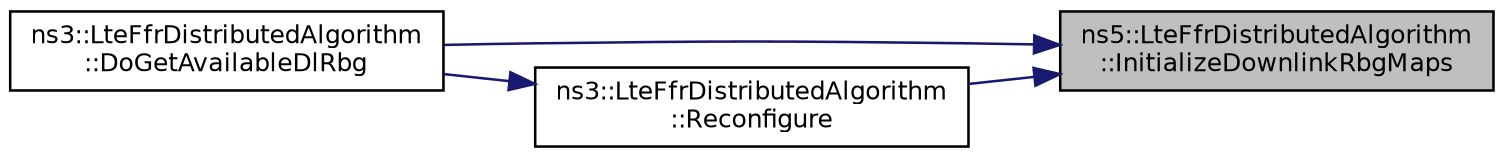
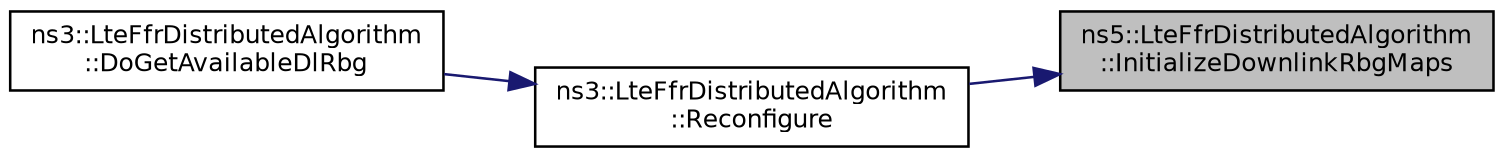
(739, 42) -> none
